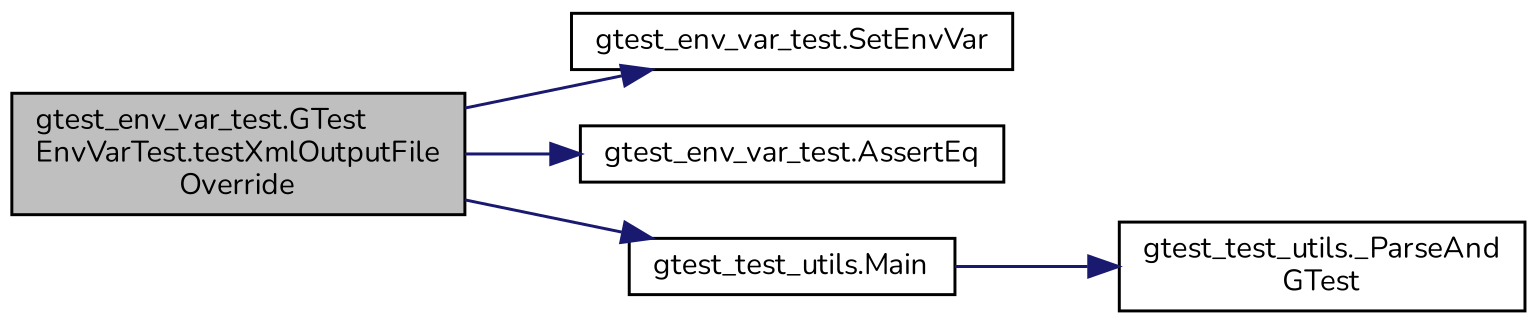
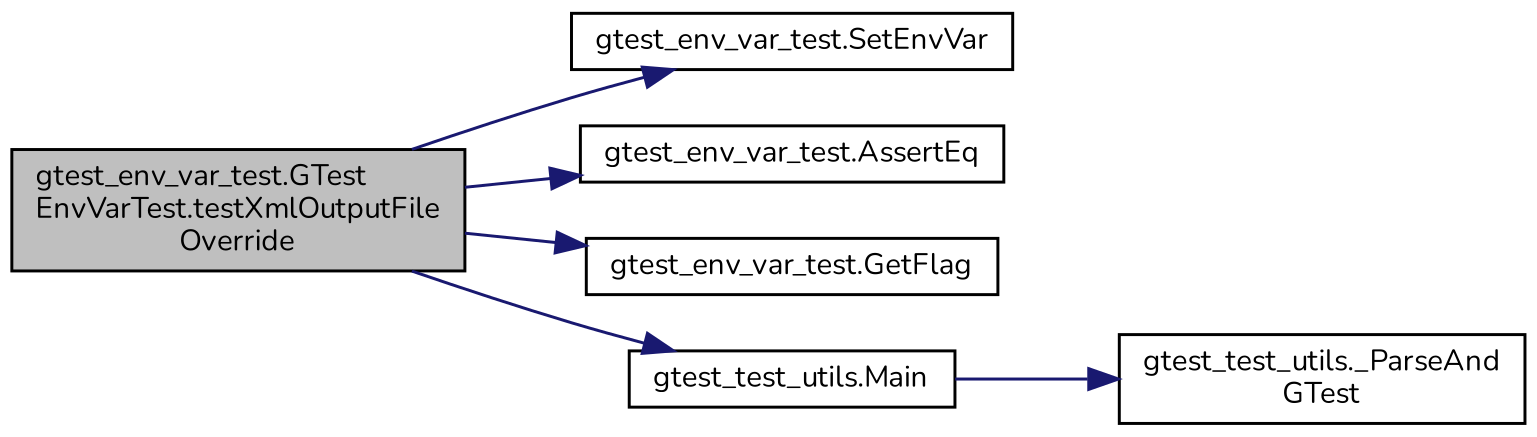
none -> (792, 266)
